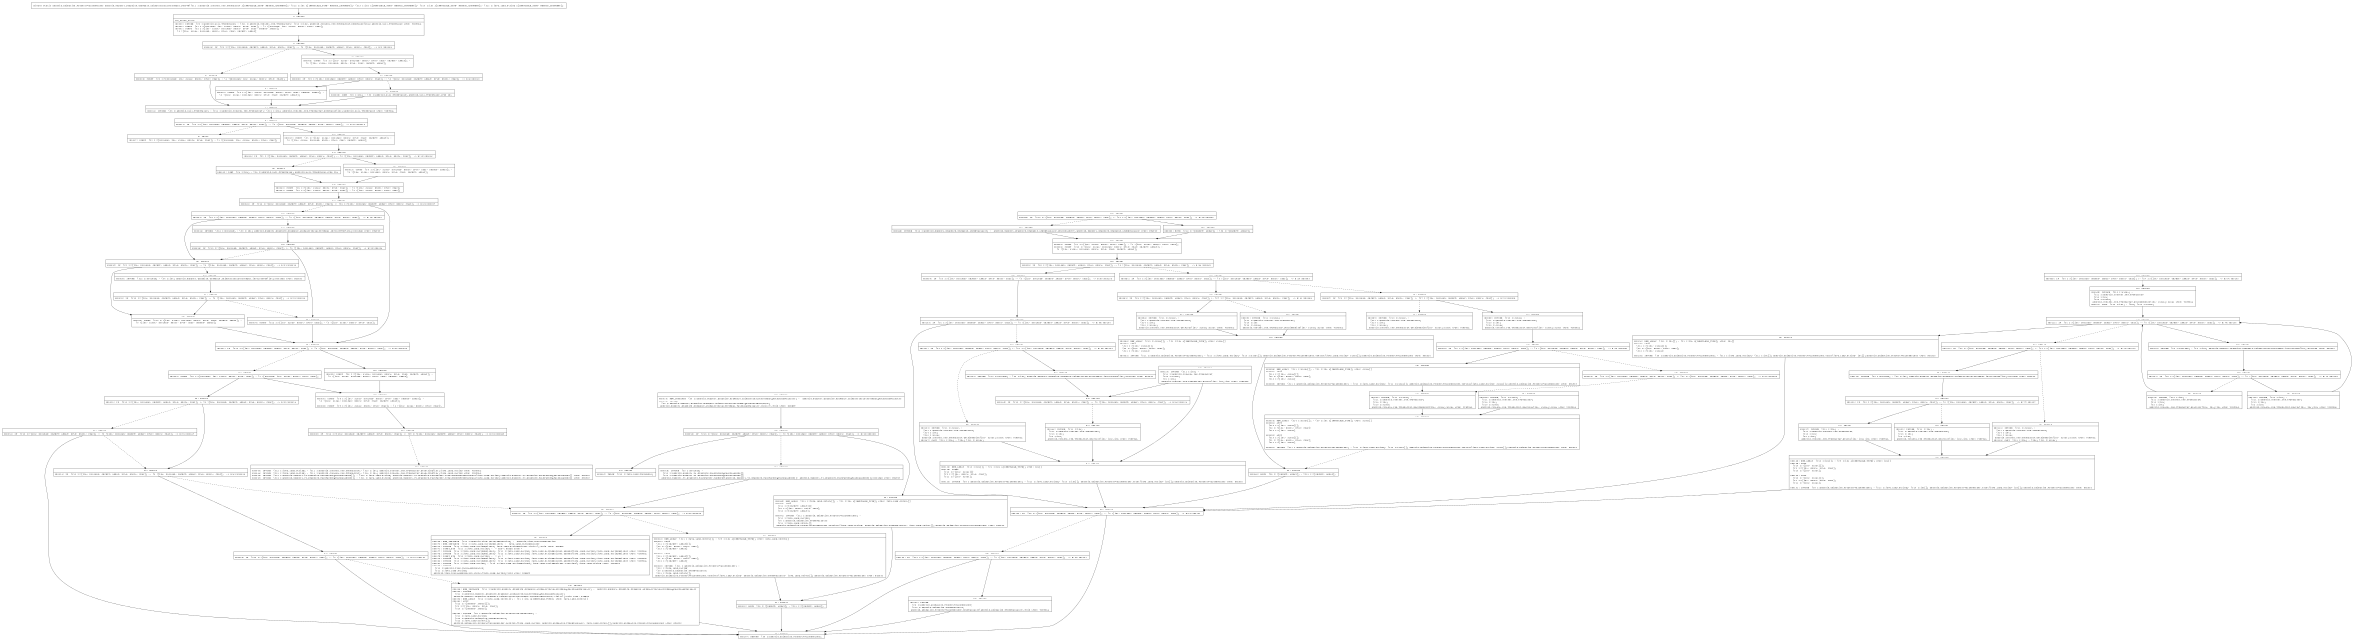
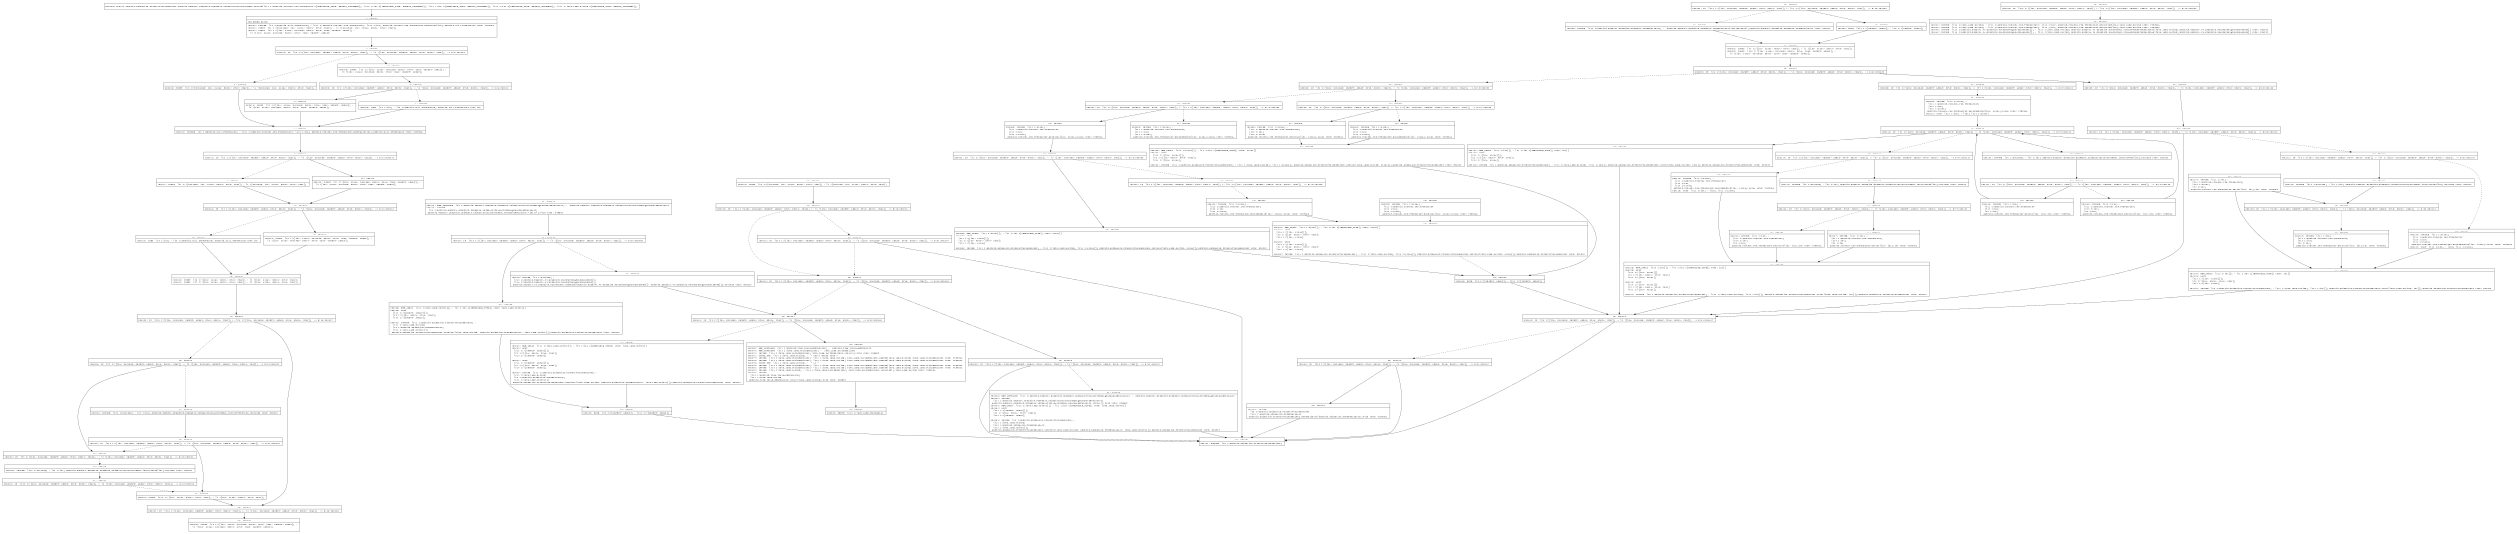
none -> (266, 195)
(188, 321) -> none
(279, 360) -> none
(1422, 388) -> (1337, 263)
(380, 400) -> none
(201, 444) -> (754, 254)
(688, 446) -> (856, 394)
(951, 469) -> (2199, 276)
